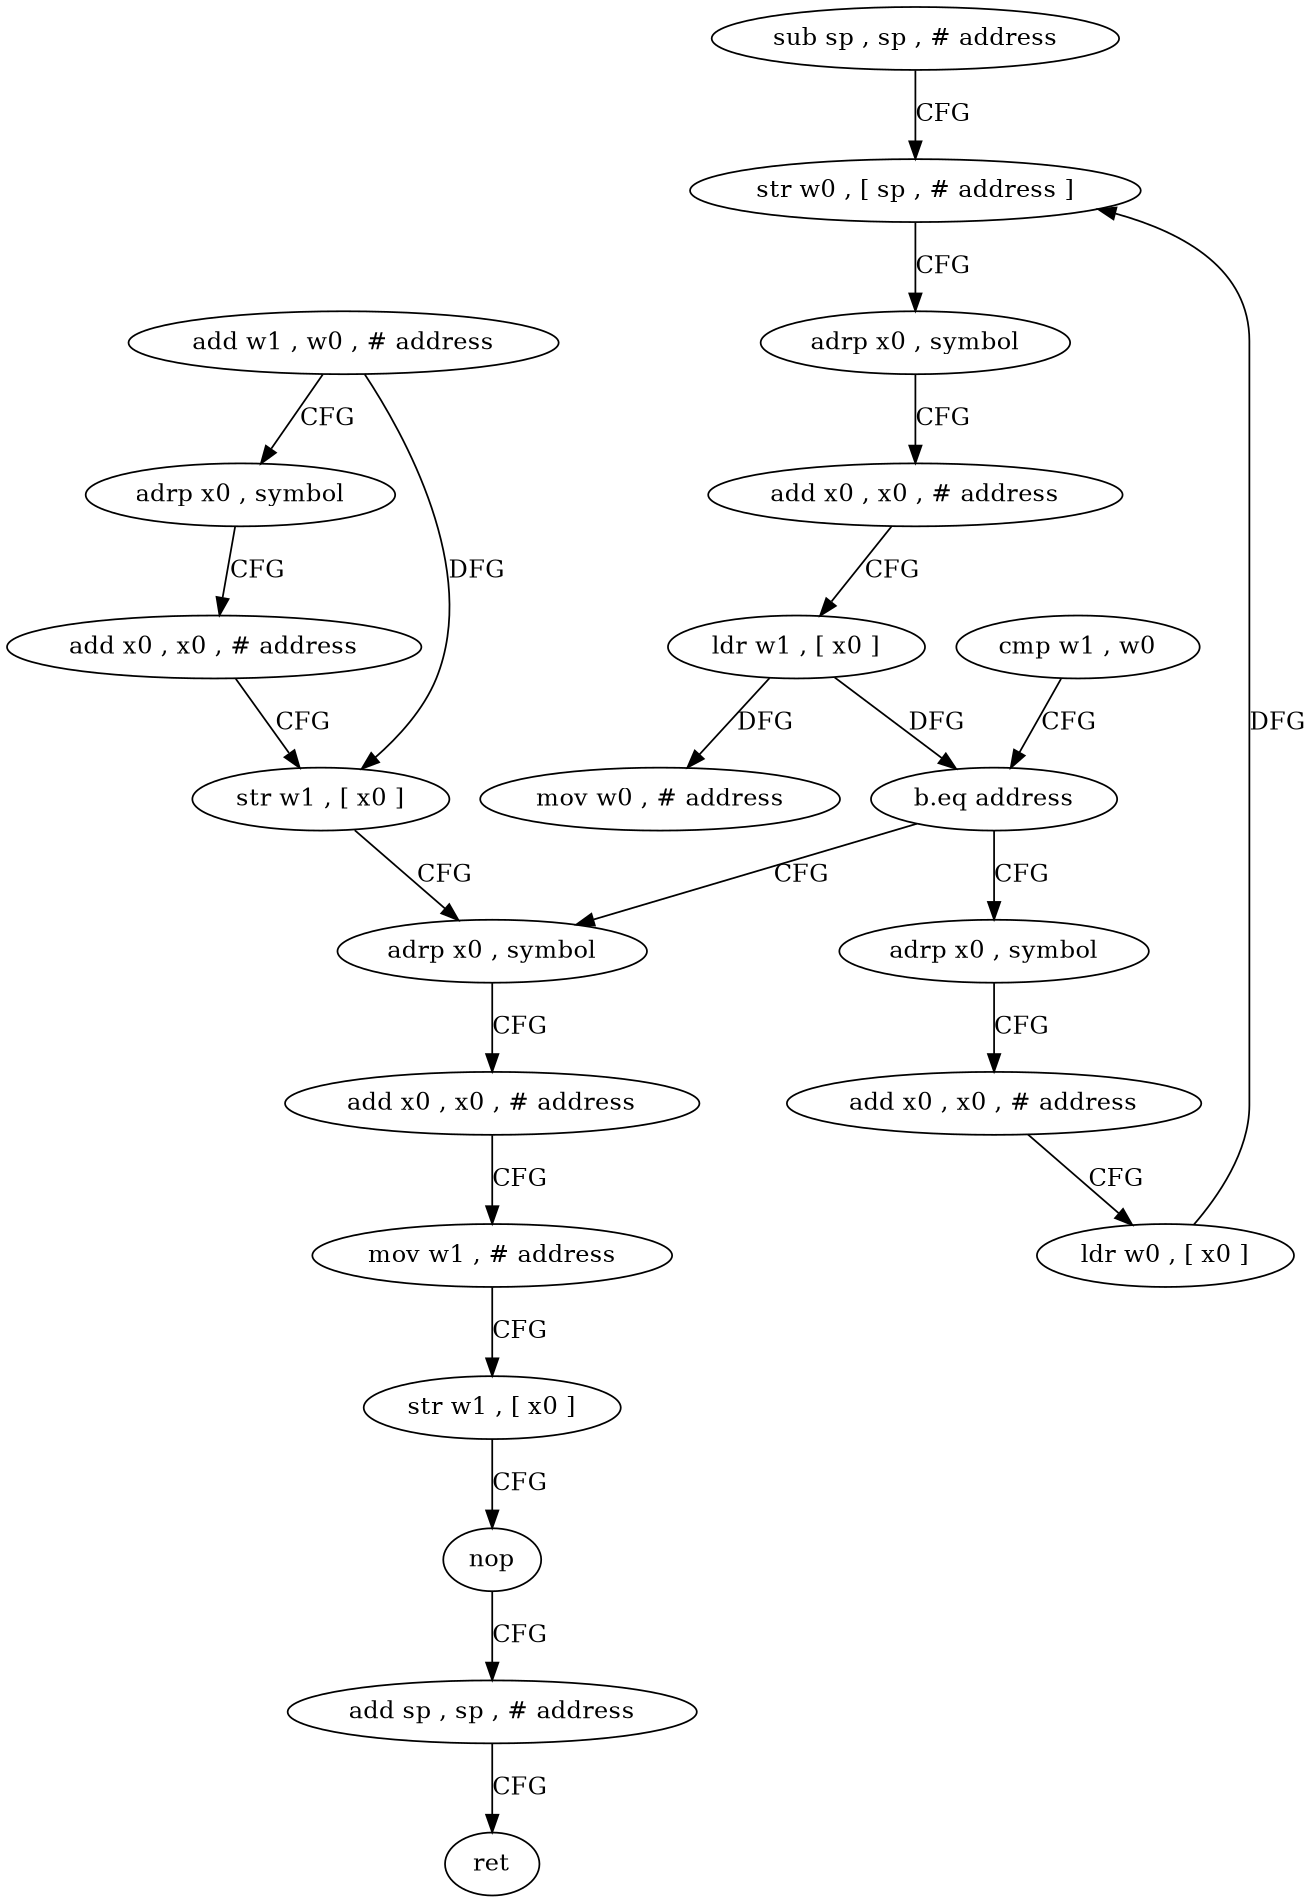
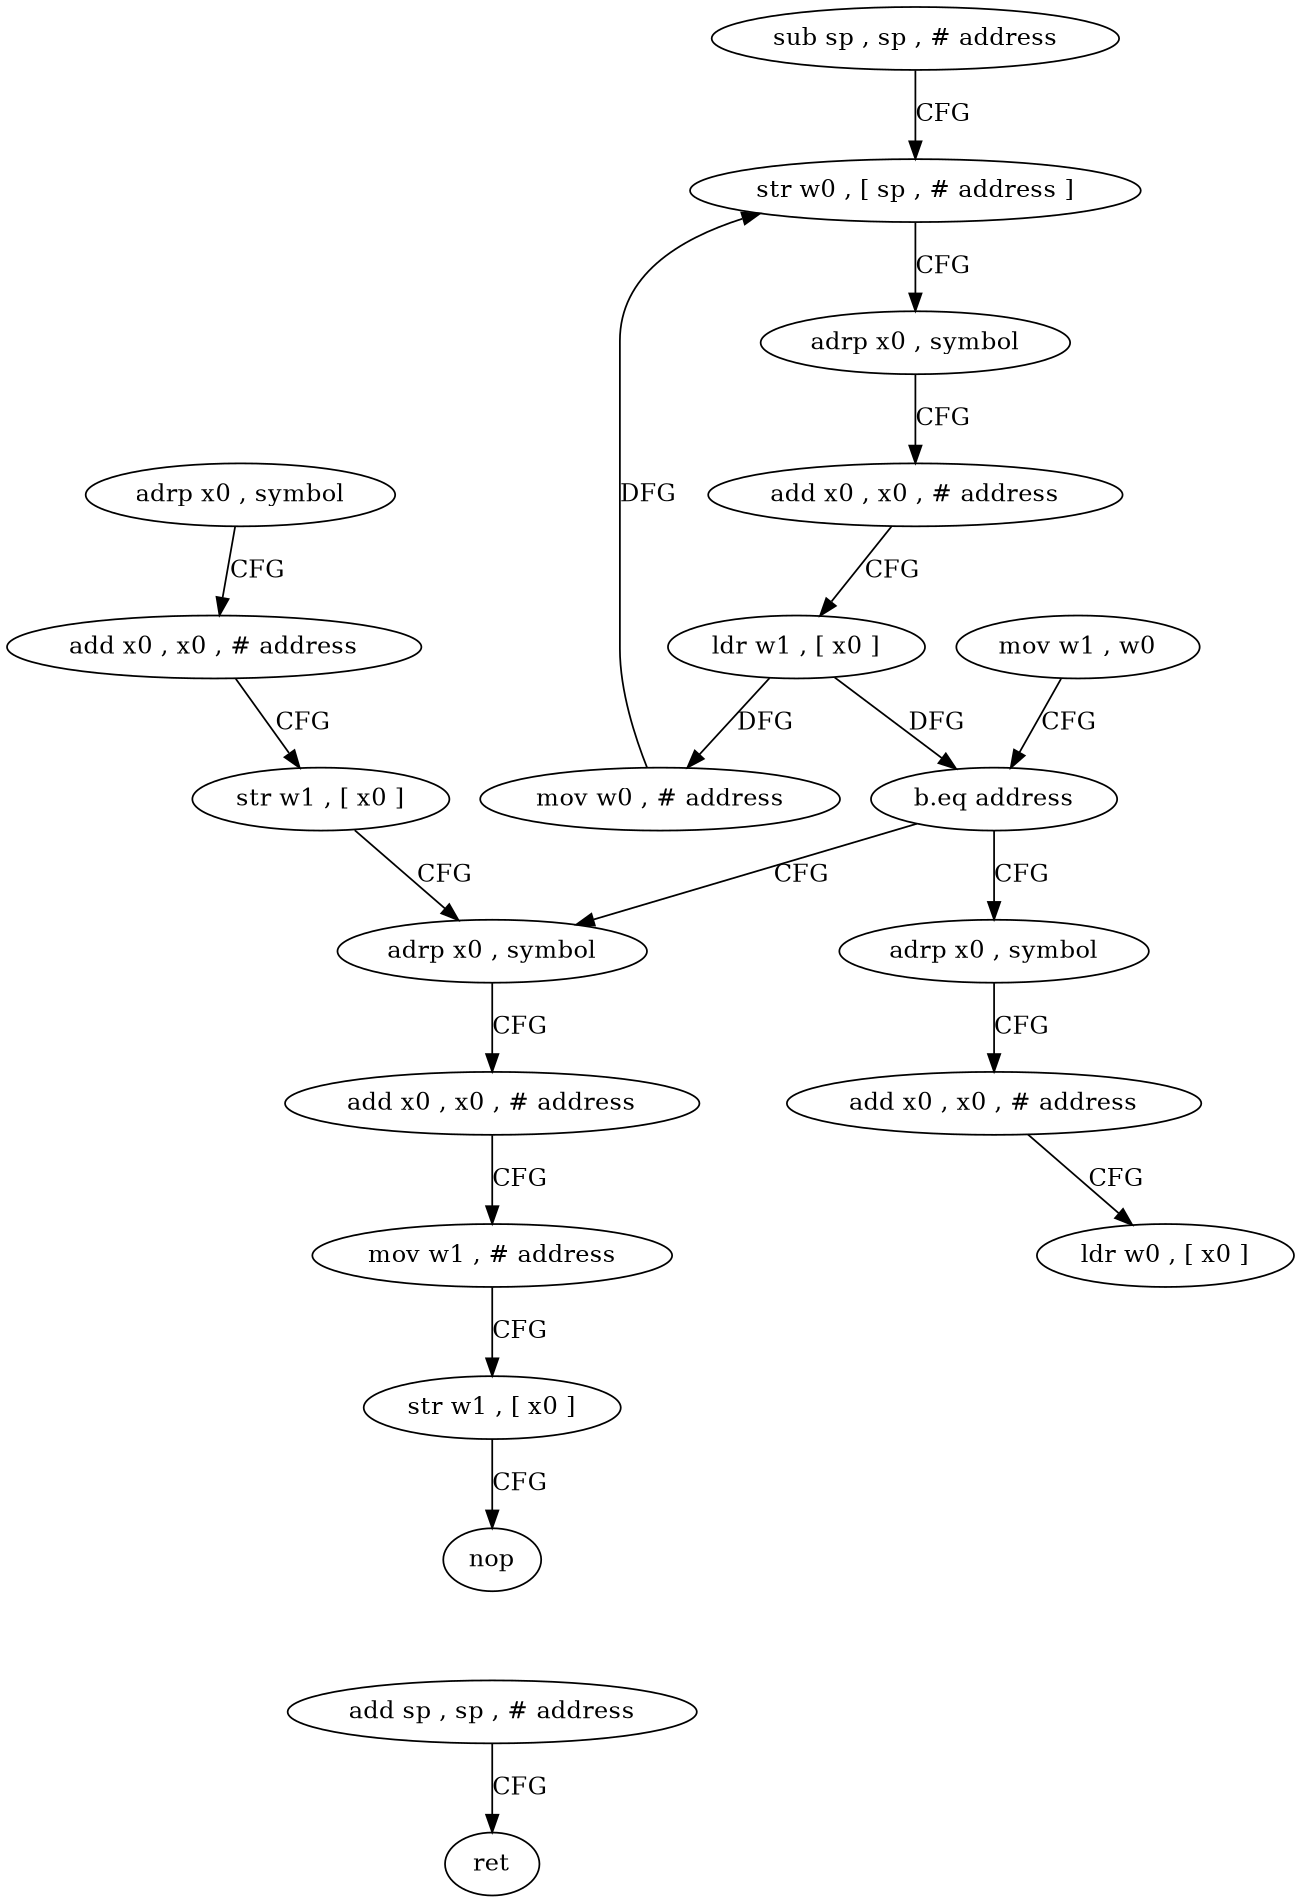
(344, 343) -> none
(1078, 647) -> (1078, 647)
(1249, 690) -> (620, 463)
(492, 1627) -> none
